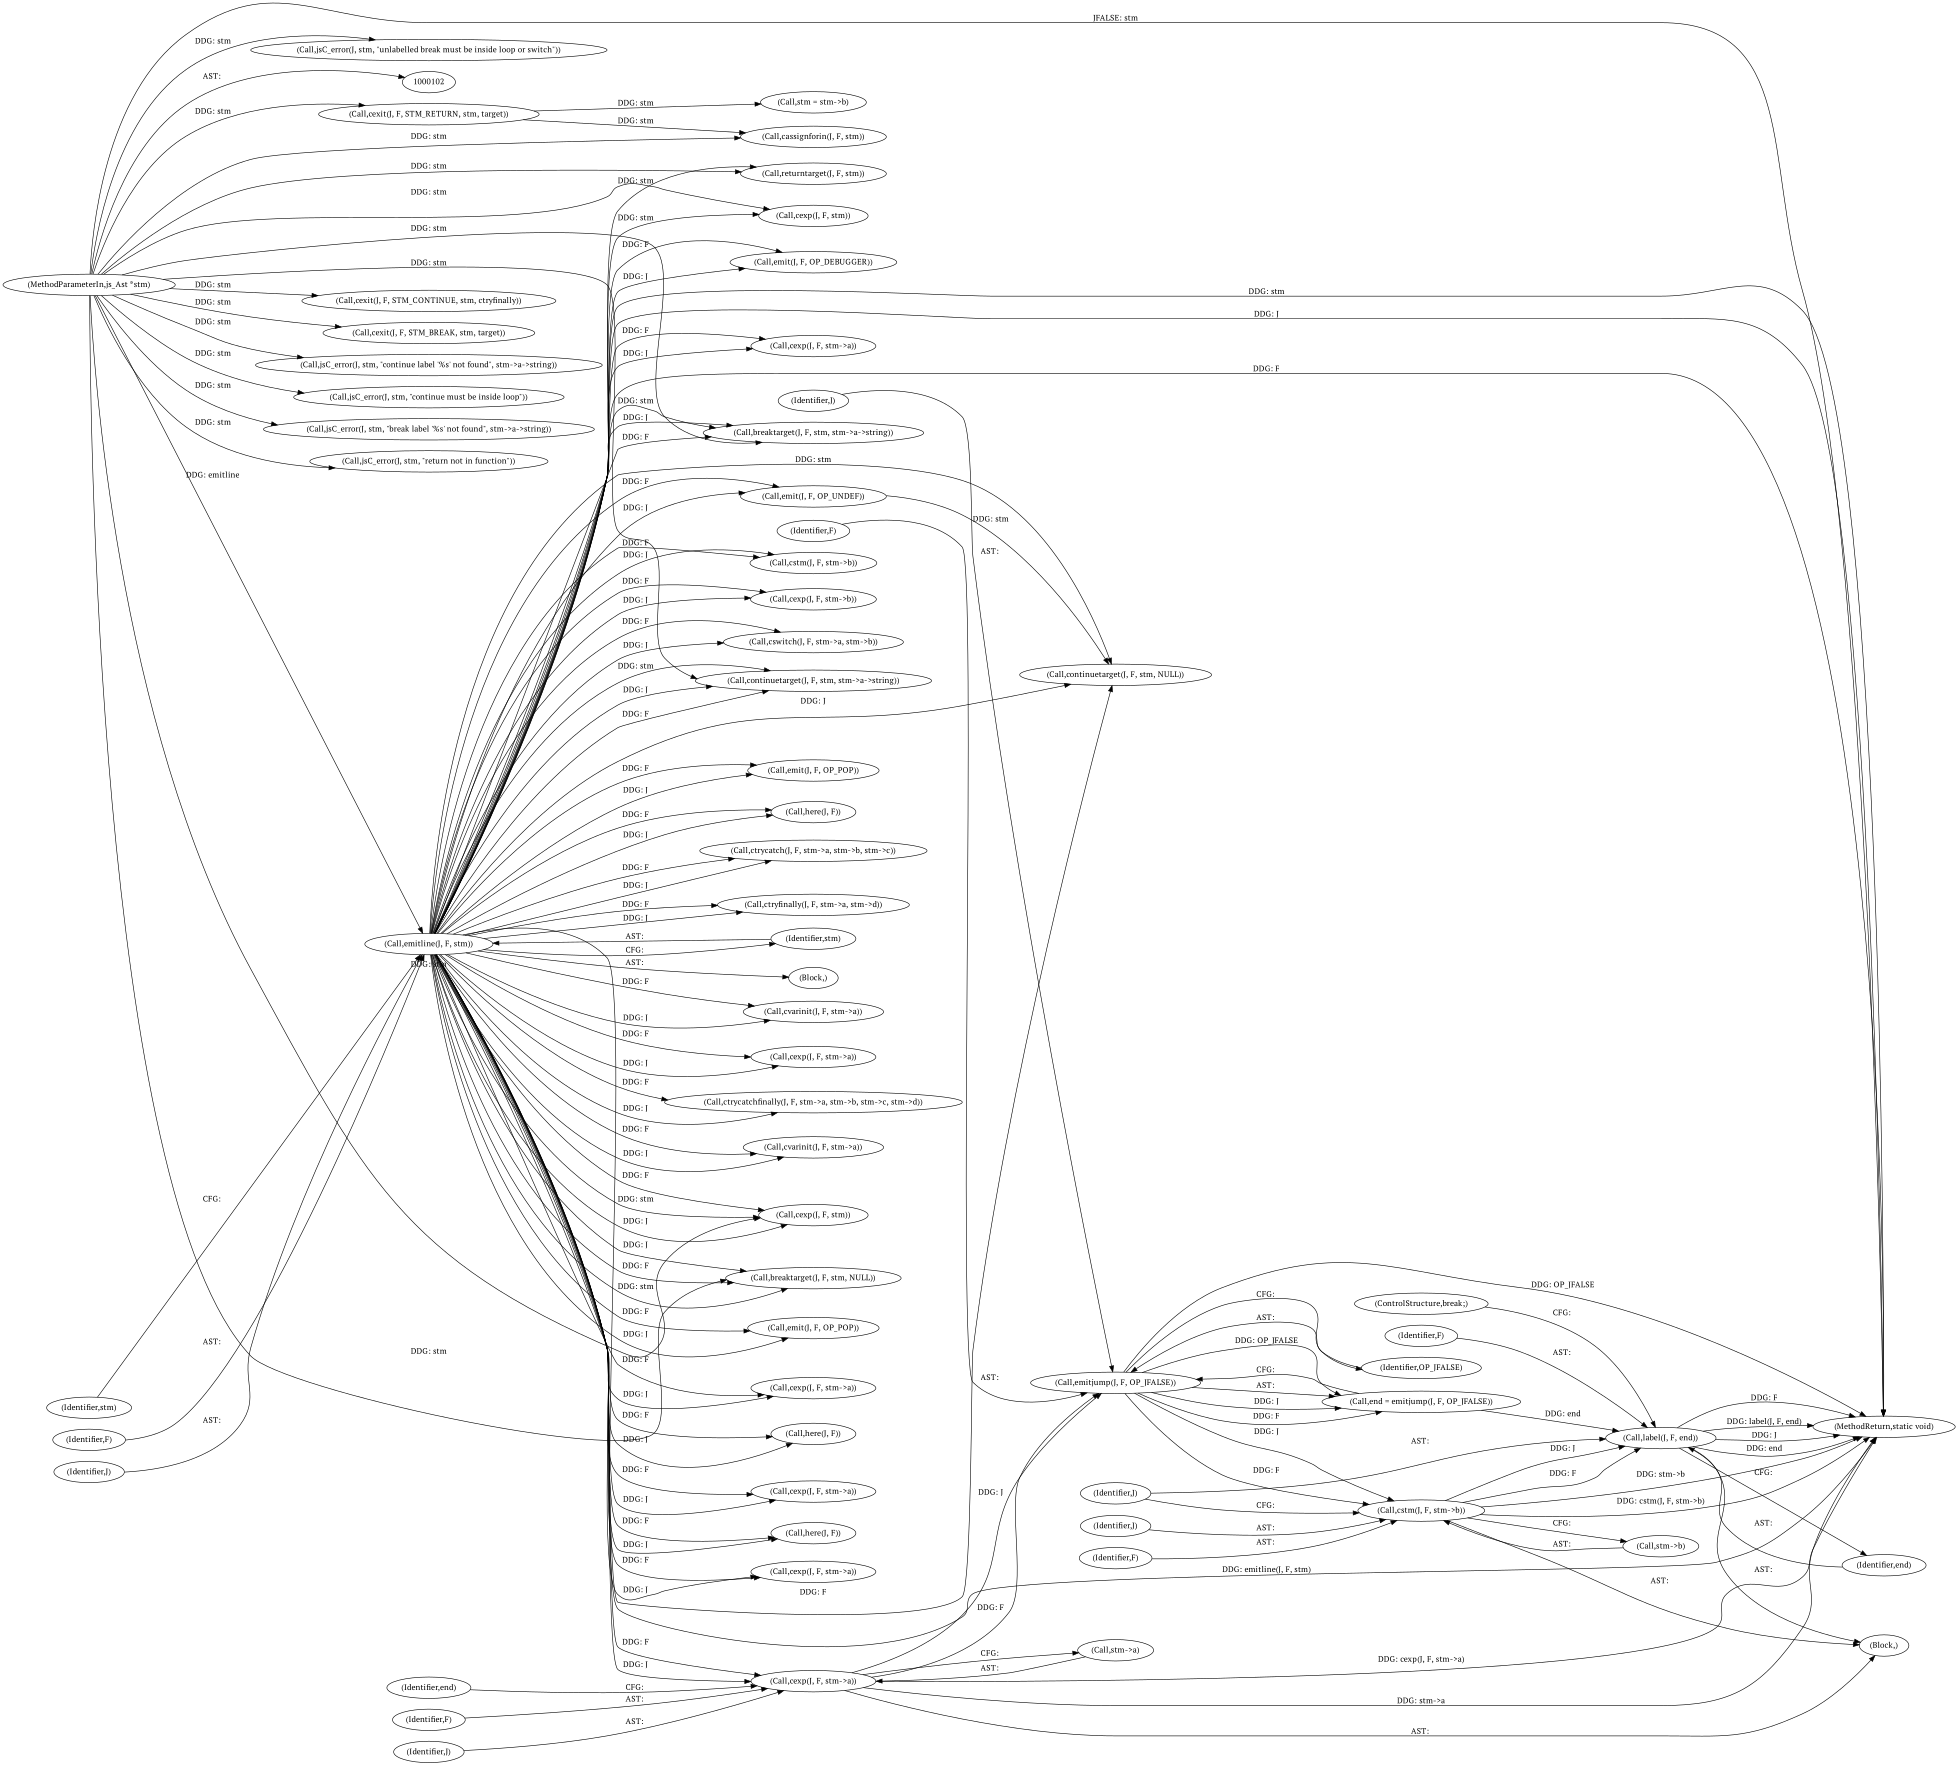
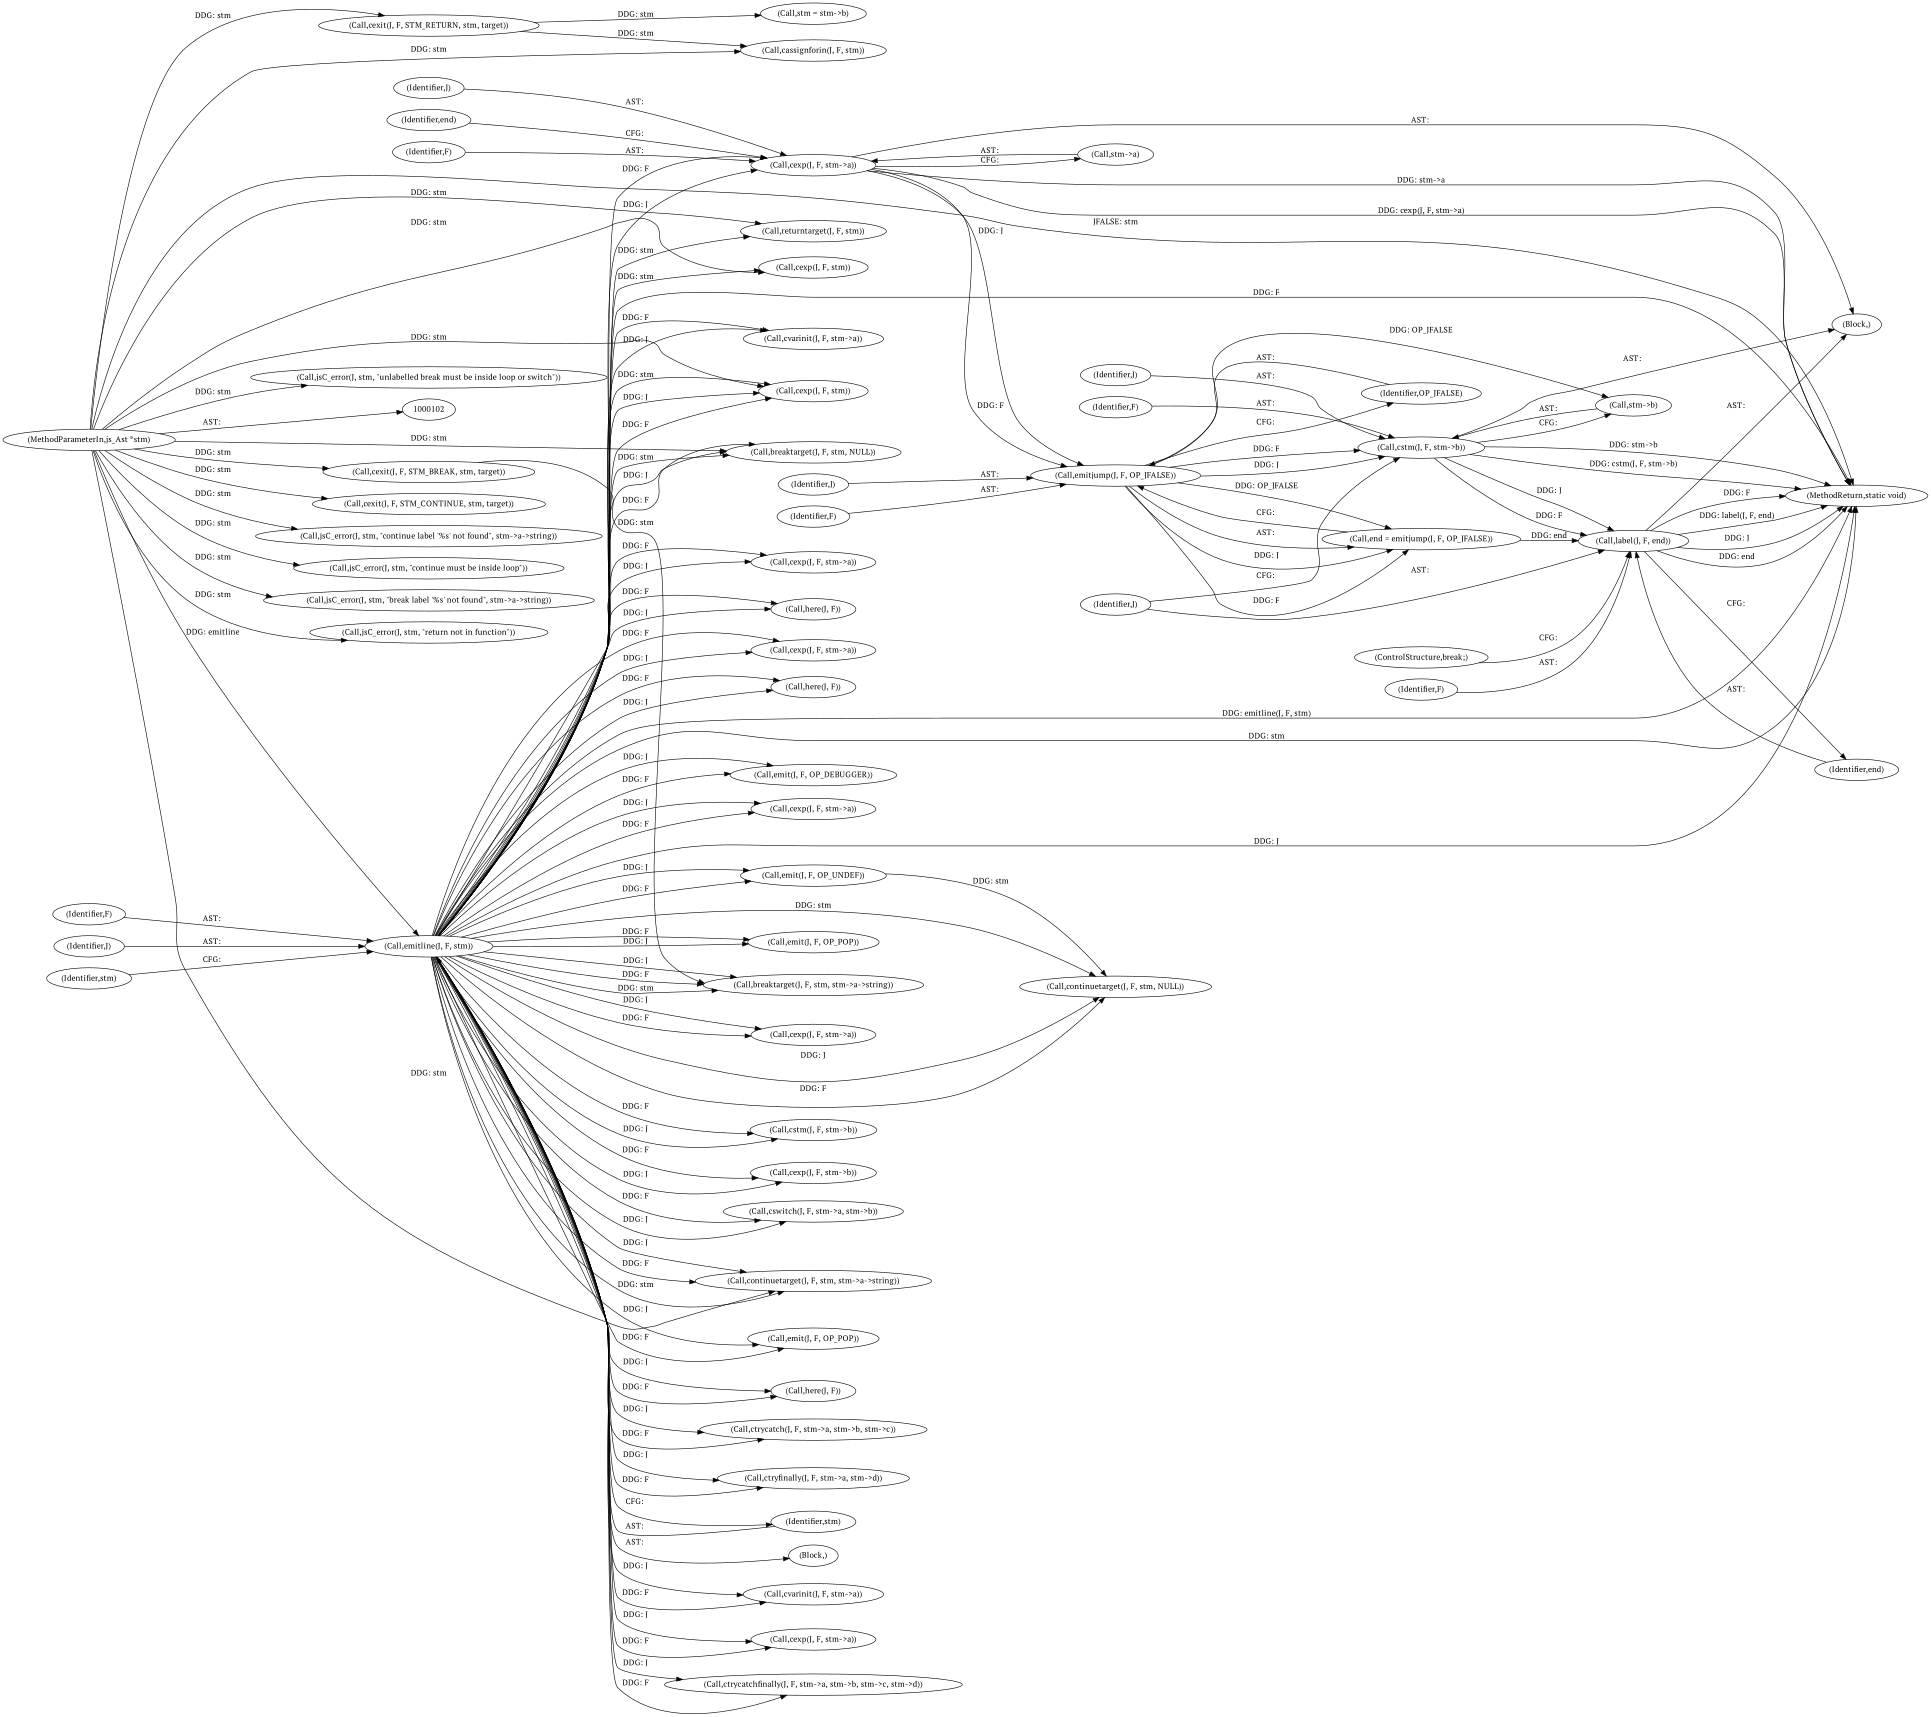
(523, 233) -> (662, 644)
(429, 301) -> (429, 504)
(1486, 1283) -> (1338, 336)
